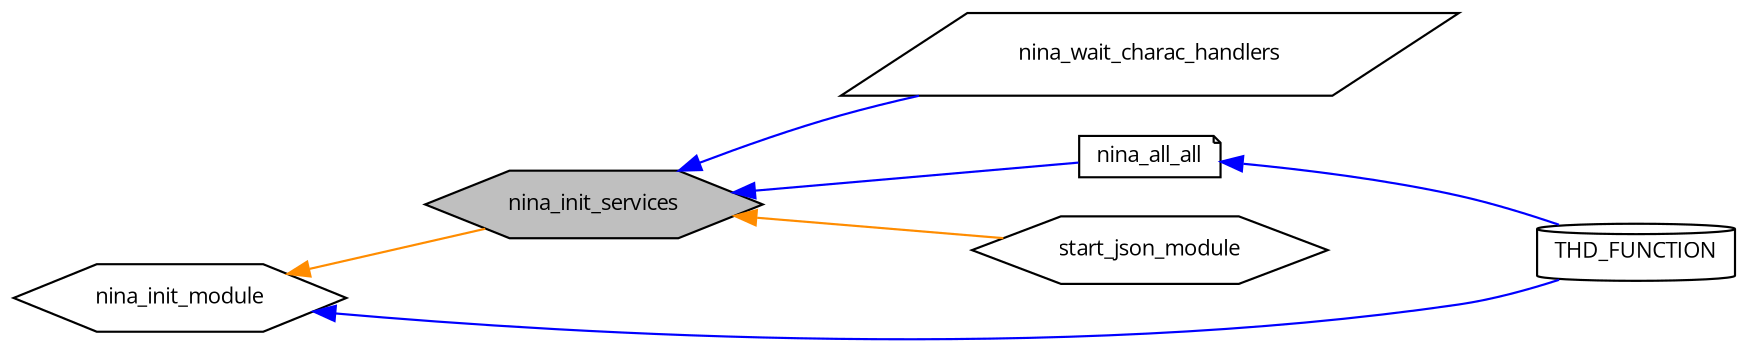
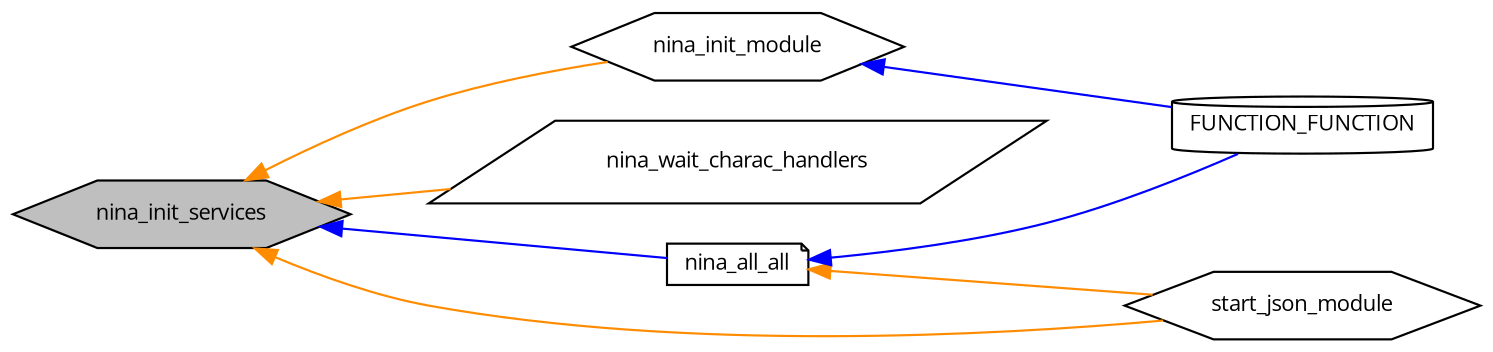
(808, 125) -> (396, 194)
(397, 249) -> (431, 100)
(1636, 252) -> (1302, 125)
none -> (992, 283)
